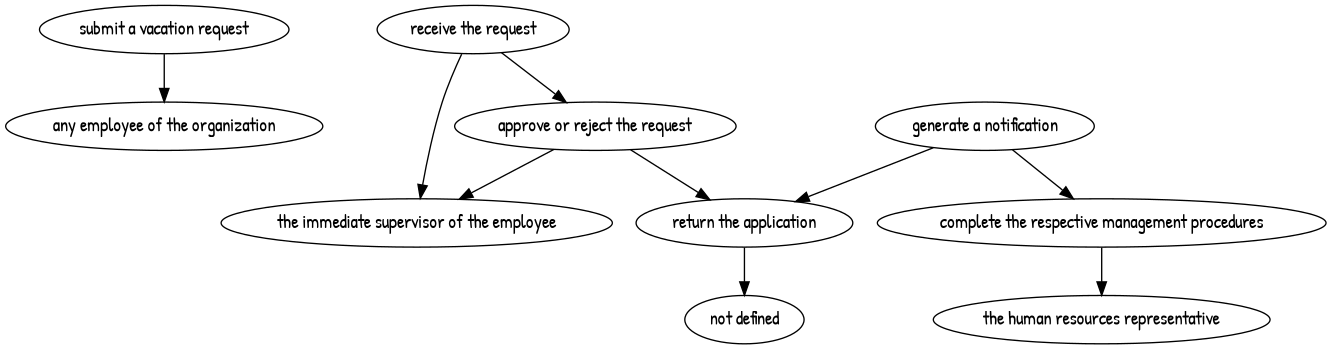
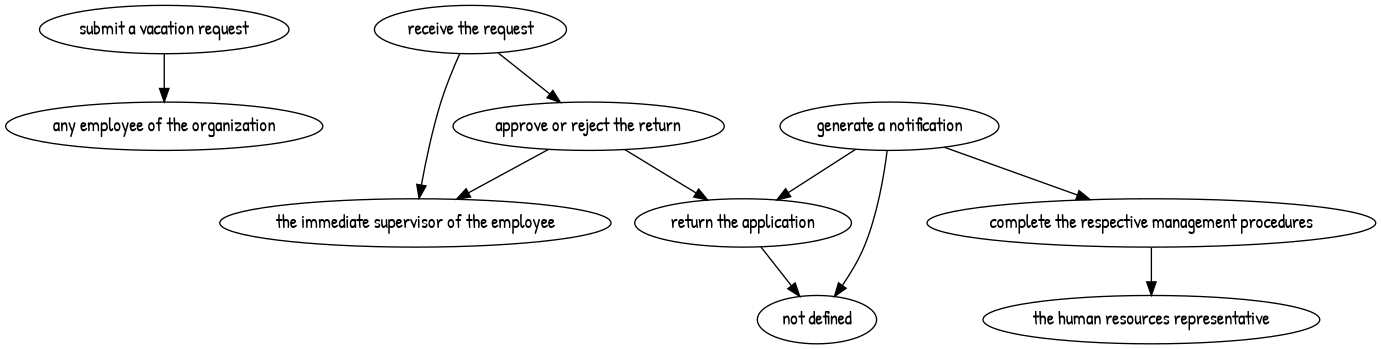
(595, 126) -> (589, 126)
none -> (873, 221)
